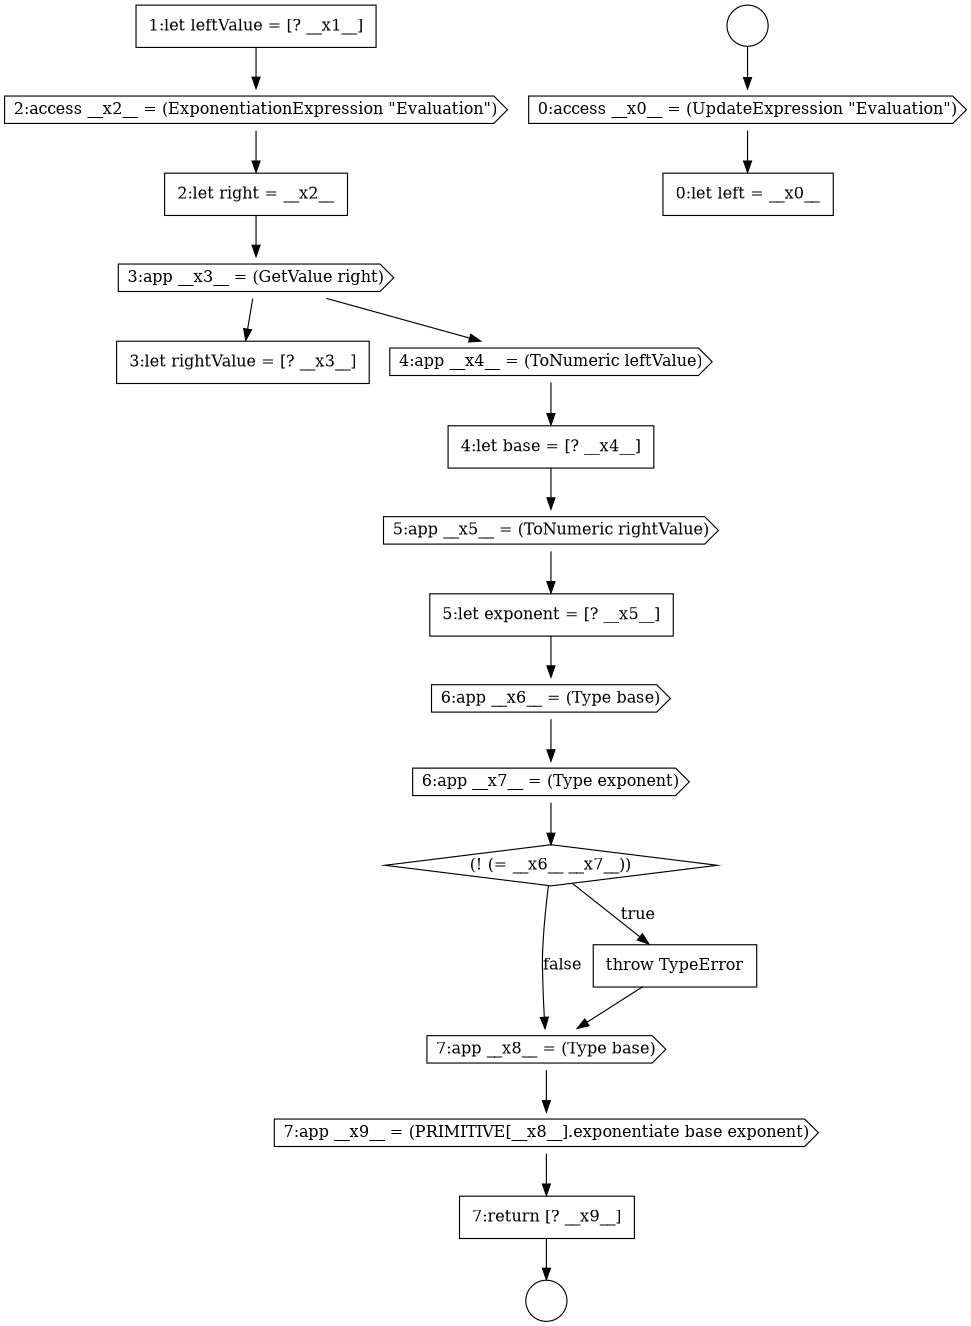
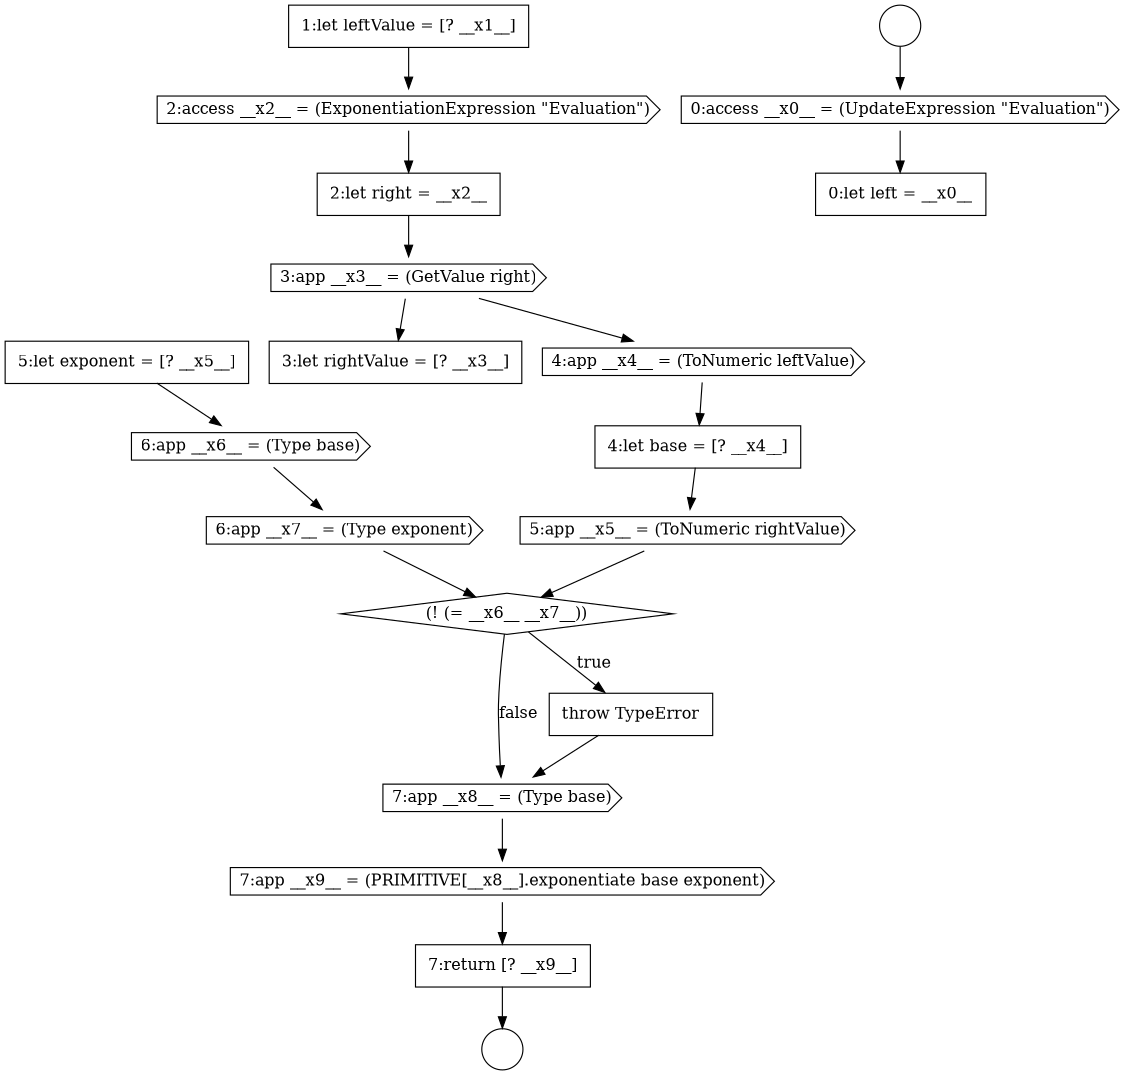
(551, 566) -> (598, 572)
